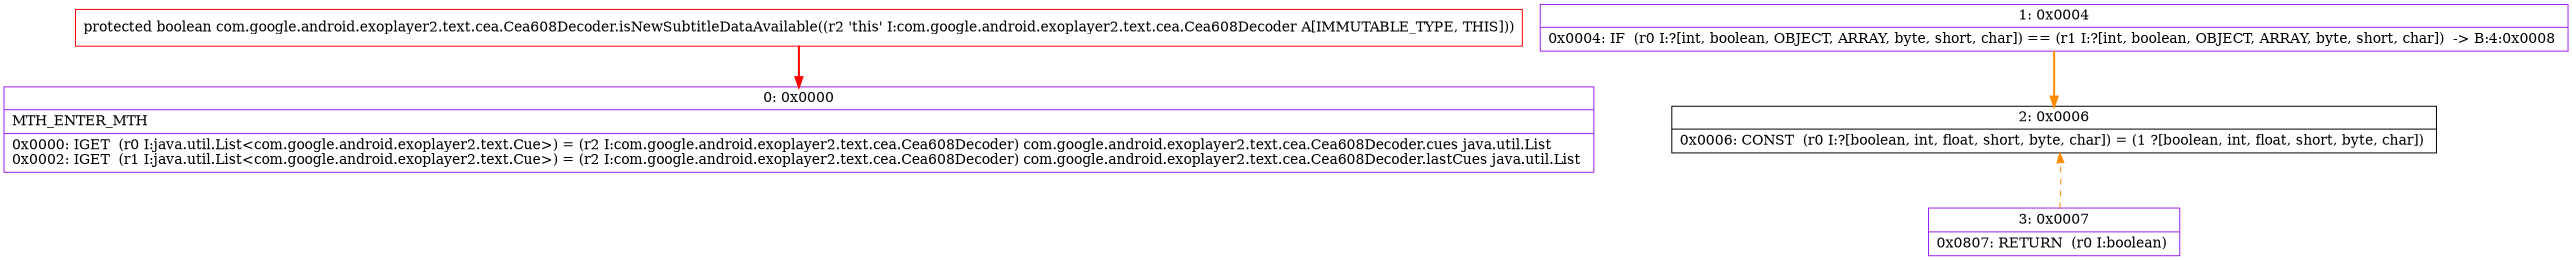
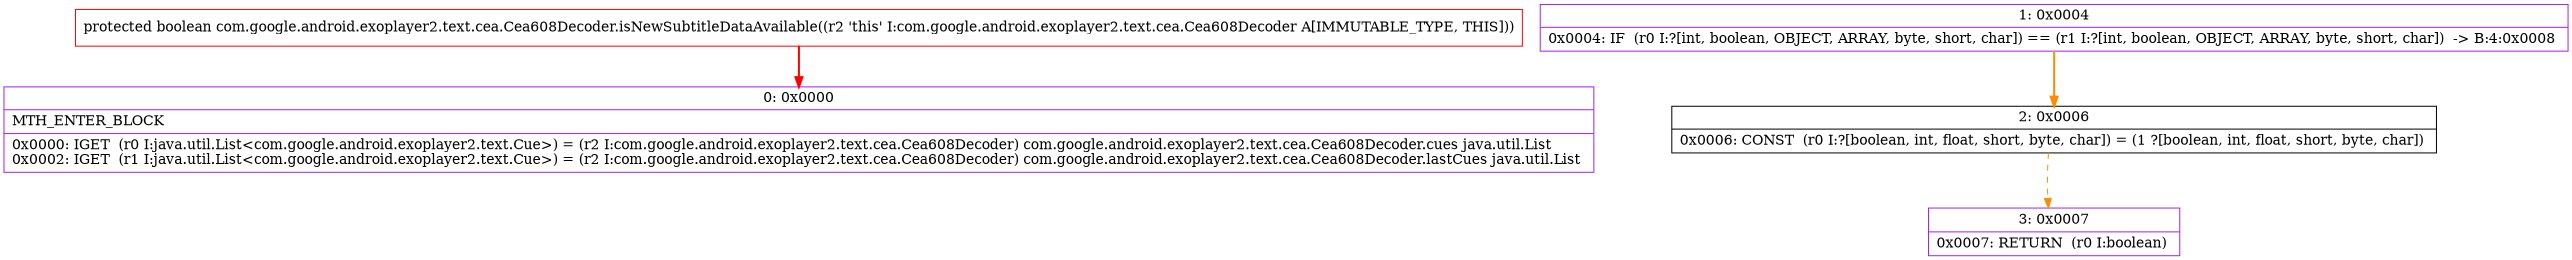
(80, 121) -> (88, 121)
(2061, 186) -> (2047, 175)
(2054, 243) -> (2054, 243)
